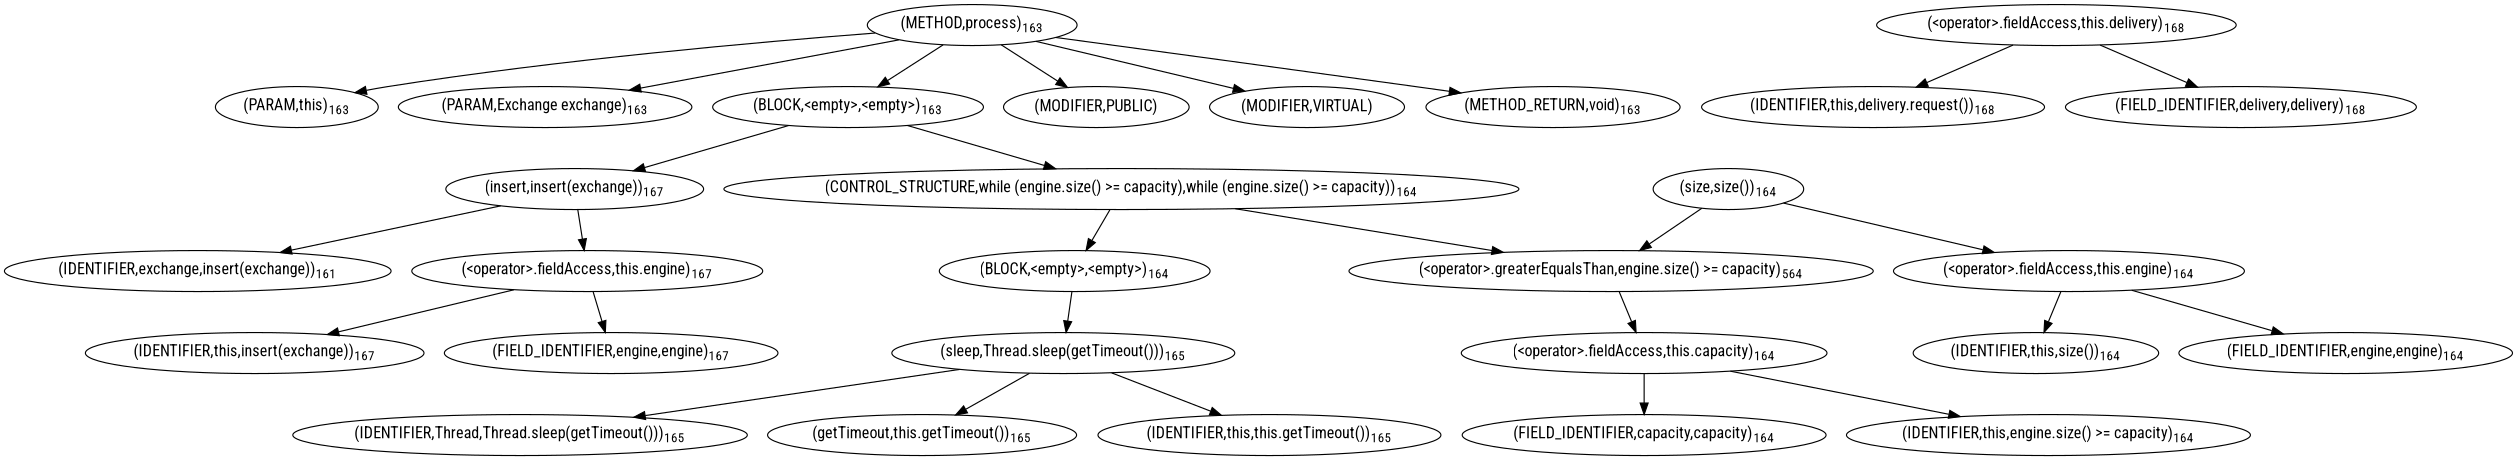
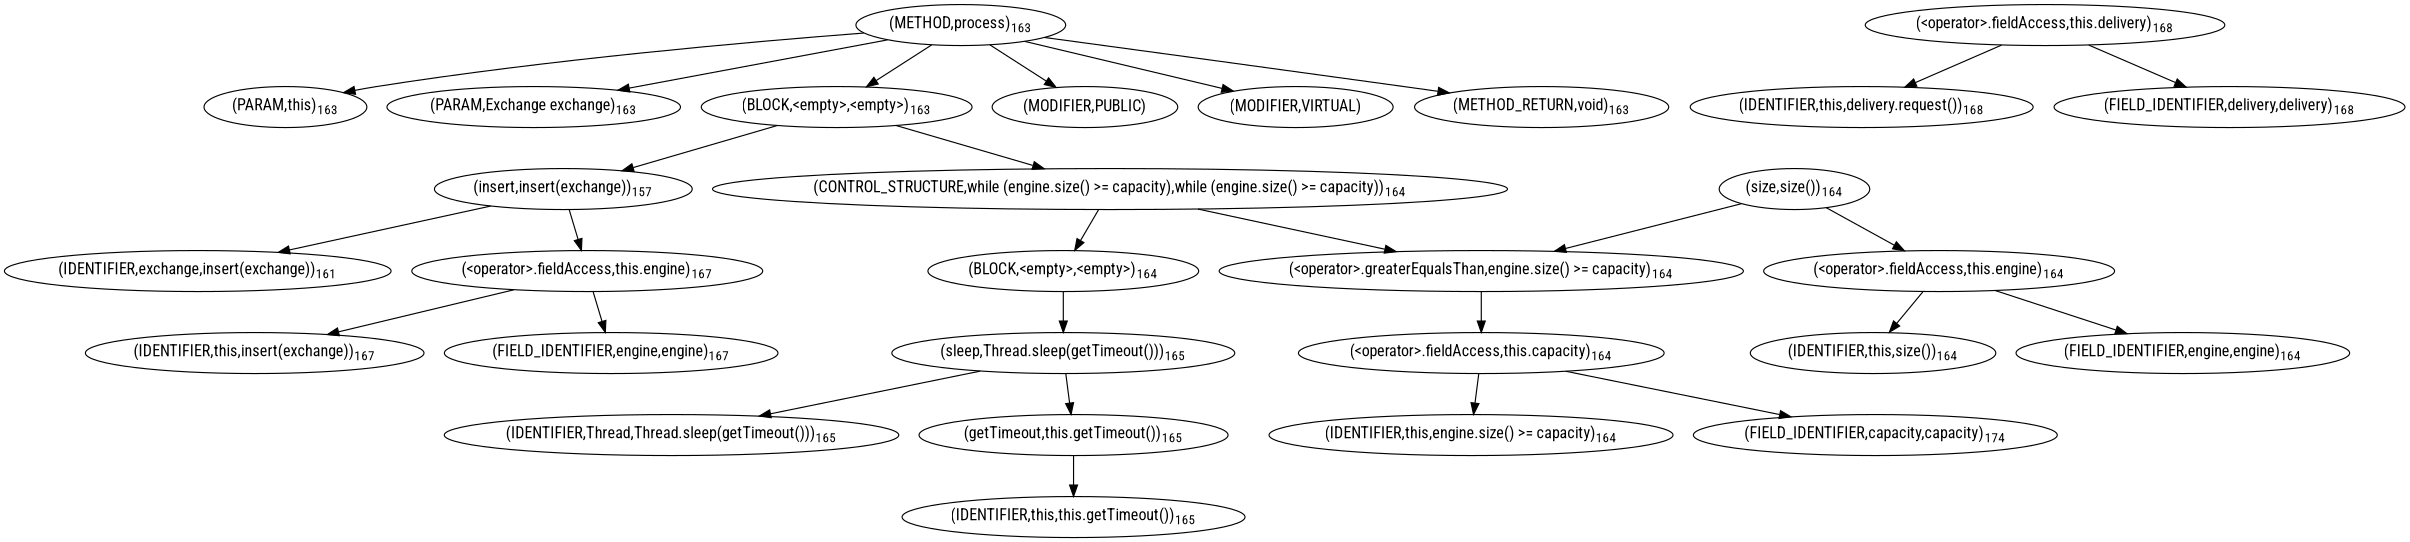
(654, 187) -> (642, 187)
(1793, 269) -> (1663, 269)
(1161, 392) -> (1074, 470)
(1764, 433) -> (1995, 433)
